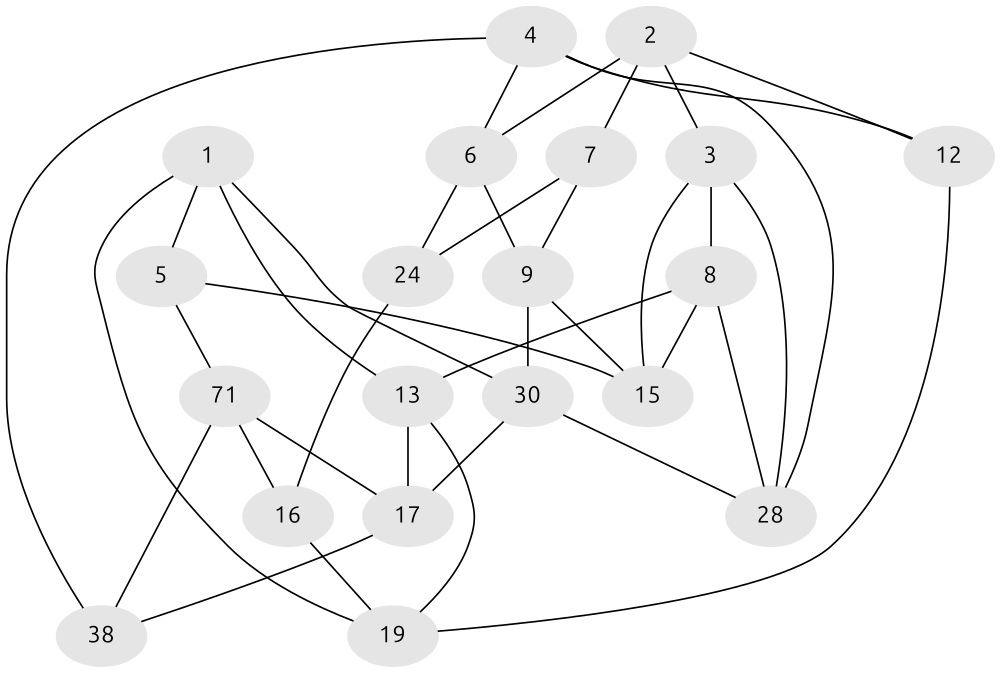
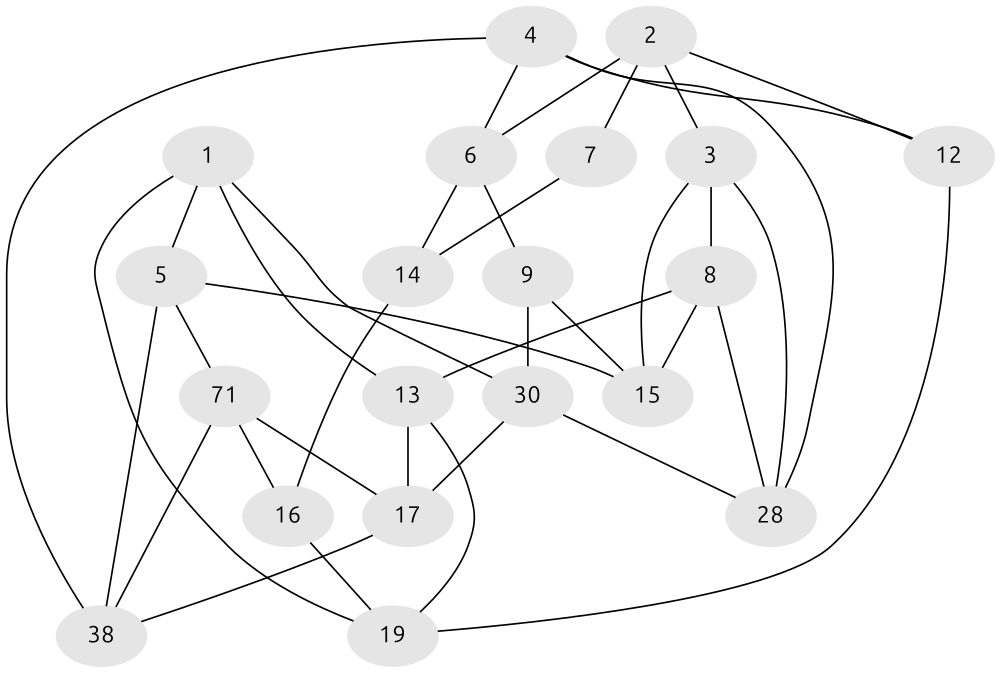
(559, 217) -> none
(408, 276) -> (408, 276)
none -> (132, 456)
